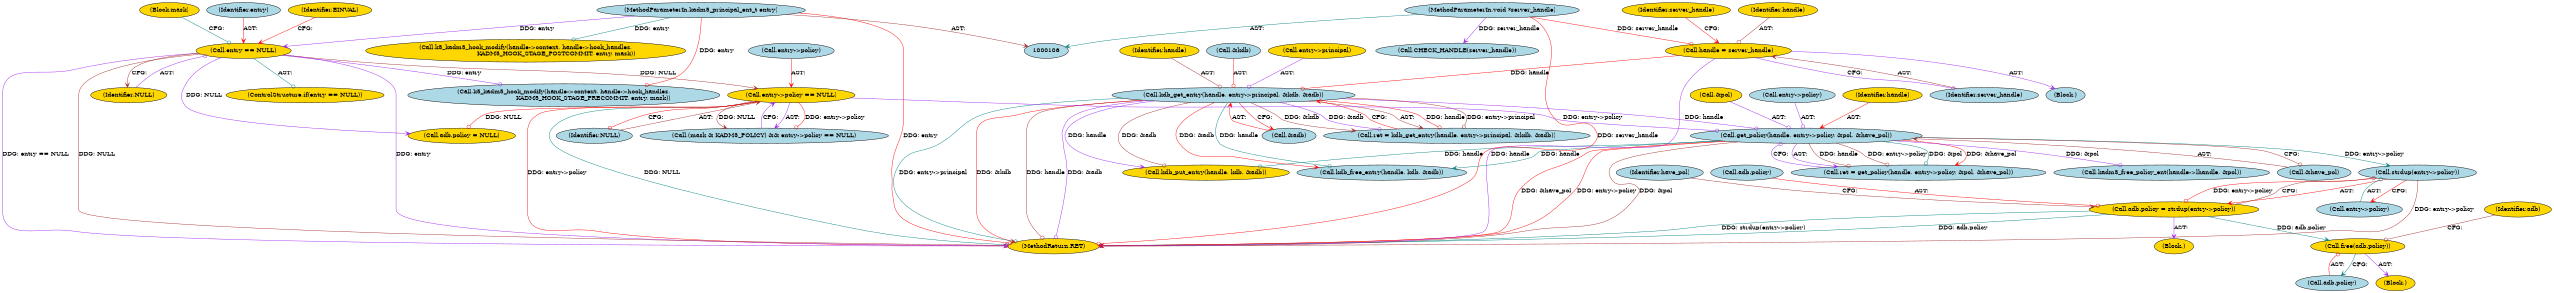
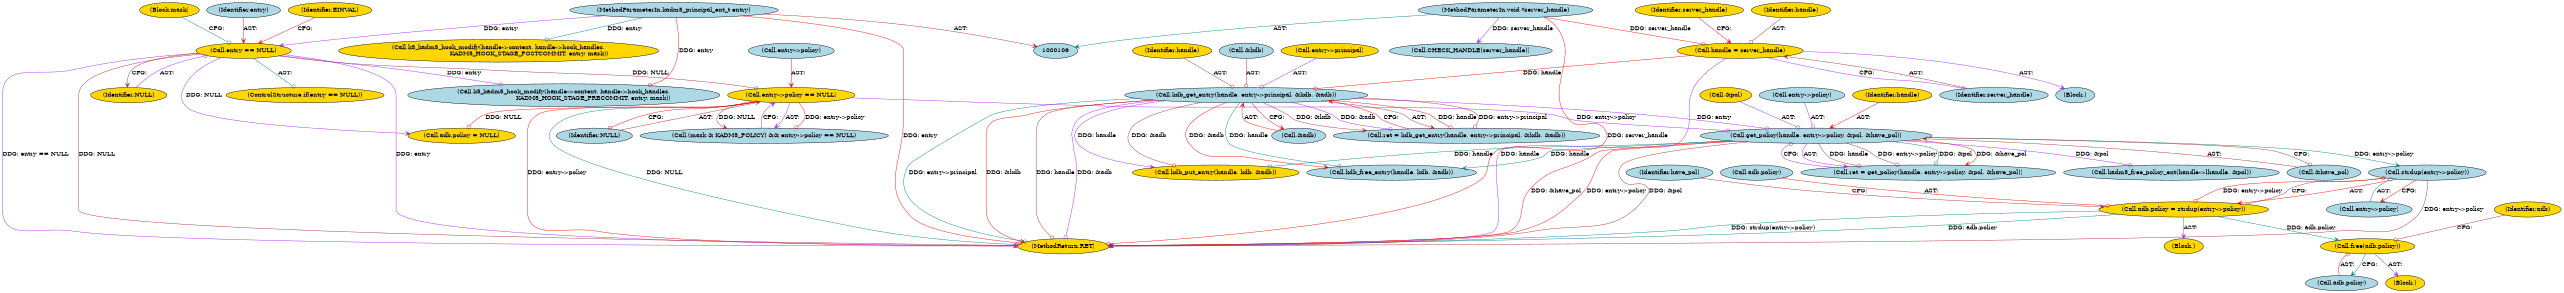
(518, 70) -> (517, 71)
(1704, 117) -> (1714, 117)
